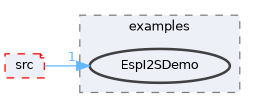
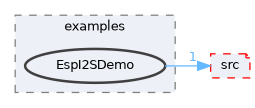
(61, 66) -> (183, 66)
